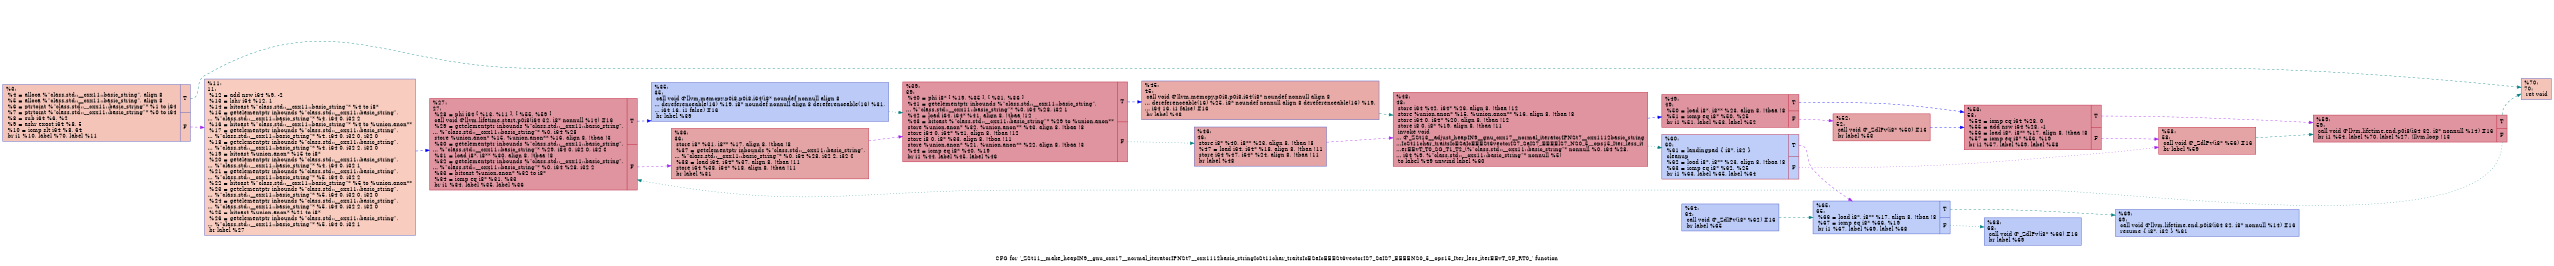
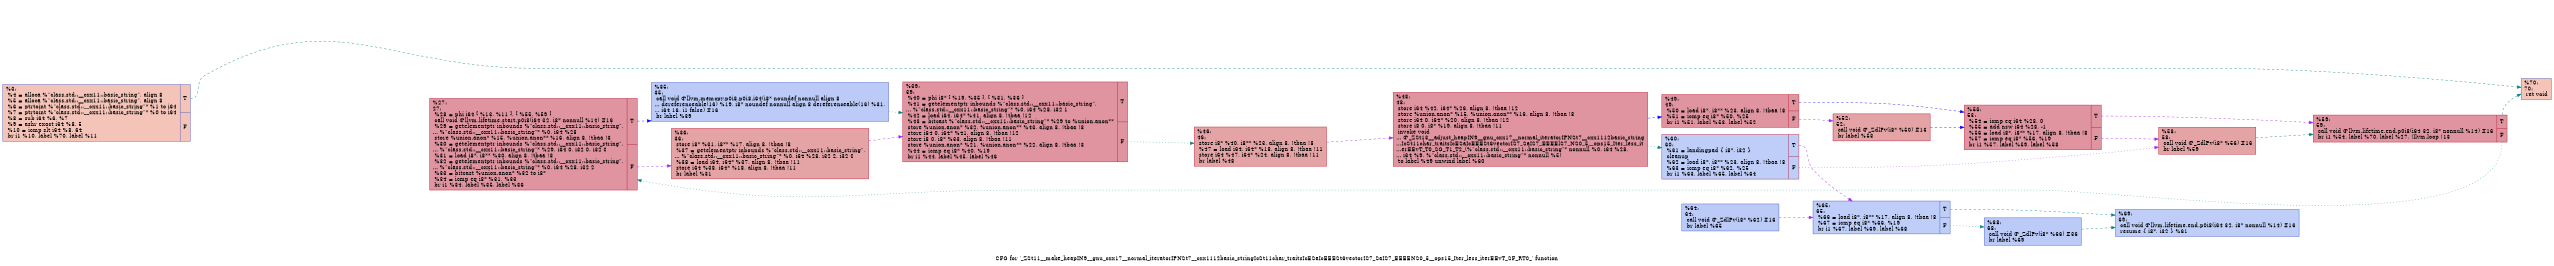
(1260, 100) -> none
(37, 119) -> (37, 119)
(1260, 147) -> (1260, 147)
(310, 157) -> none
(1794, 217) -> (1794, 217)
none -> (2096, 228)
(2033, 234) -> (2033, 234)
